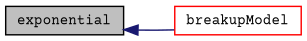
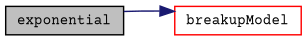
(156, 30) -> (142, 11)
